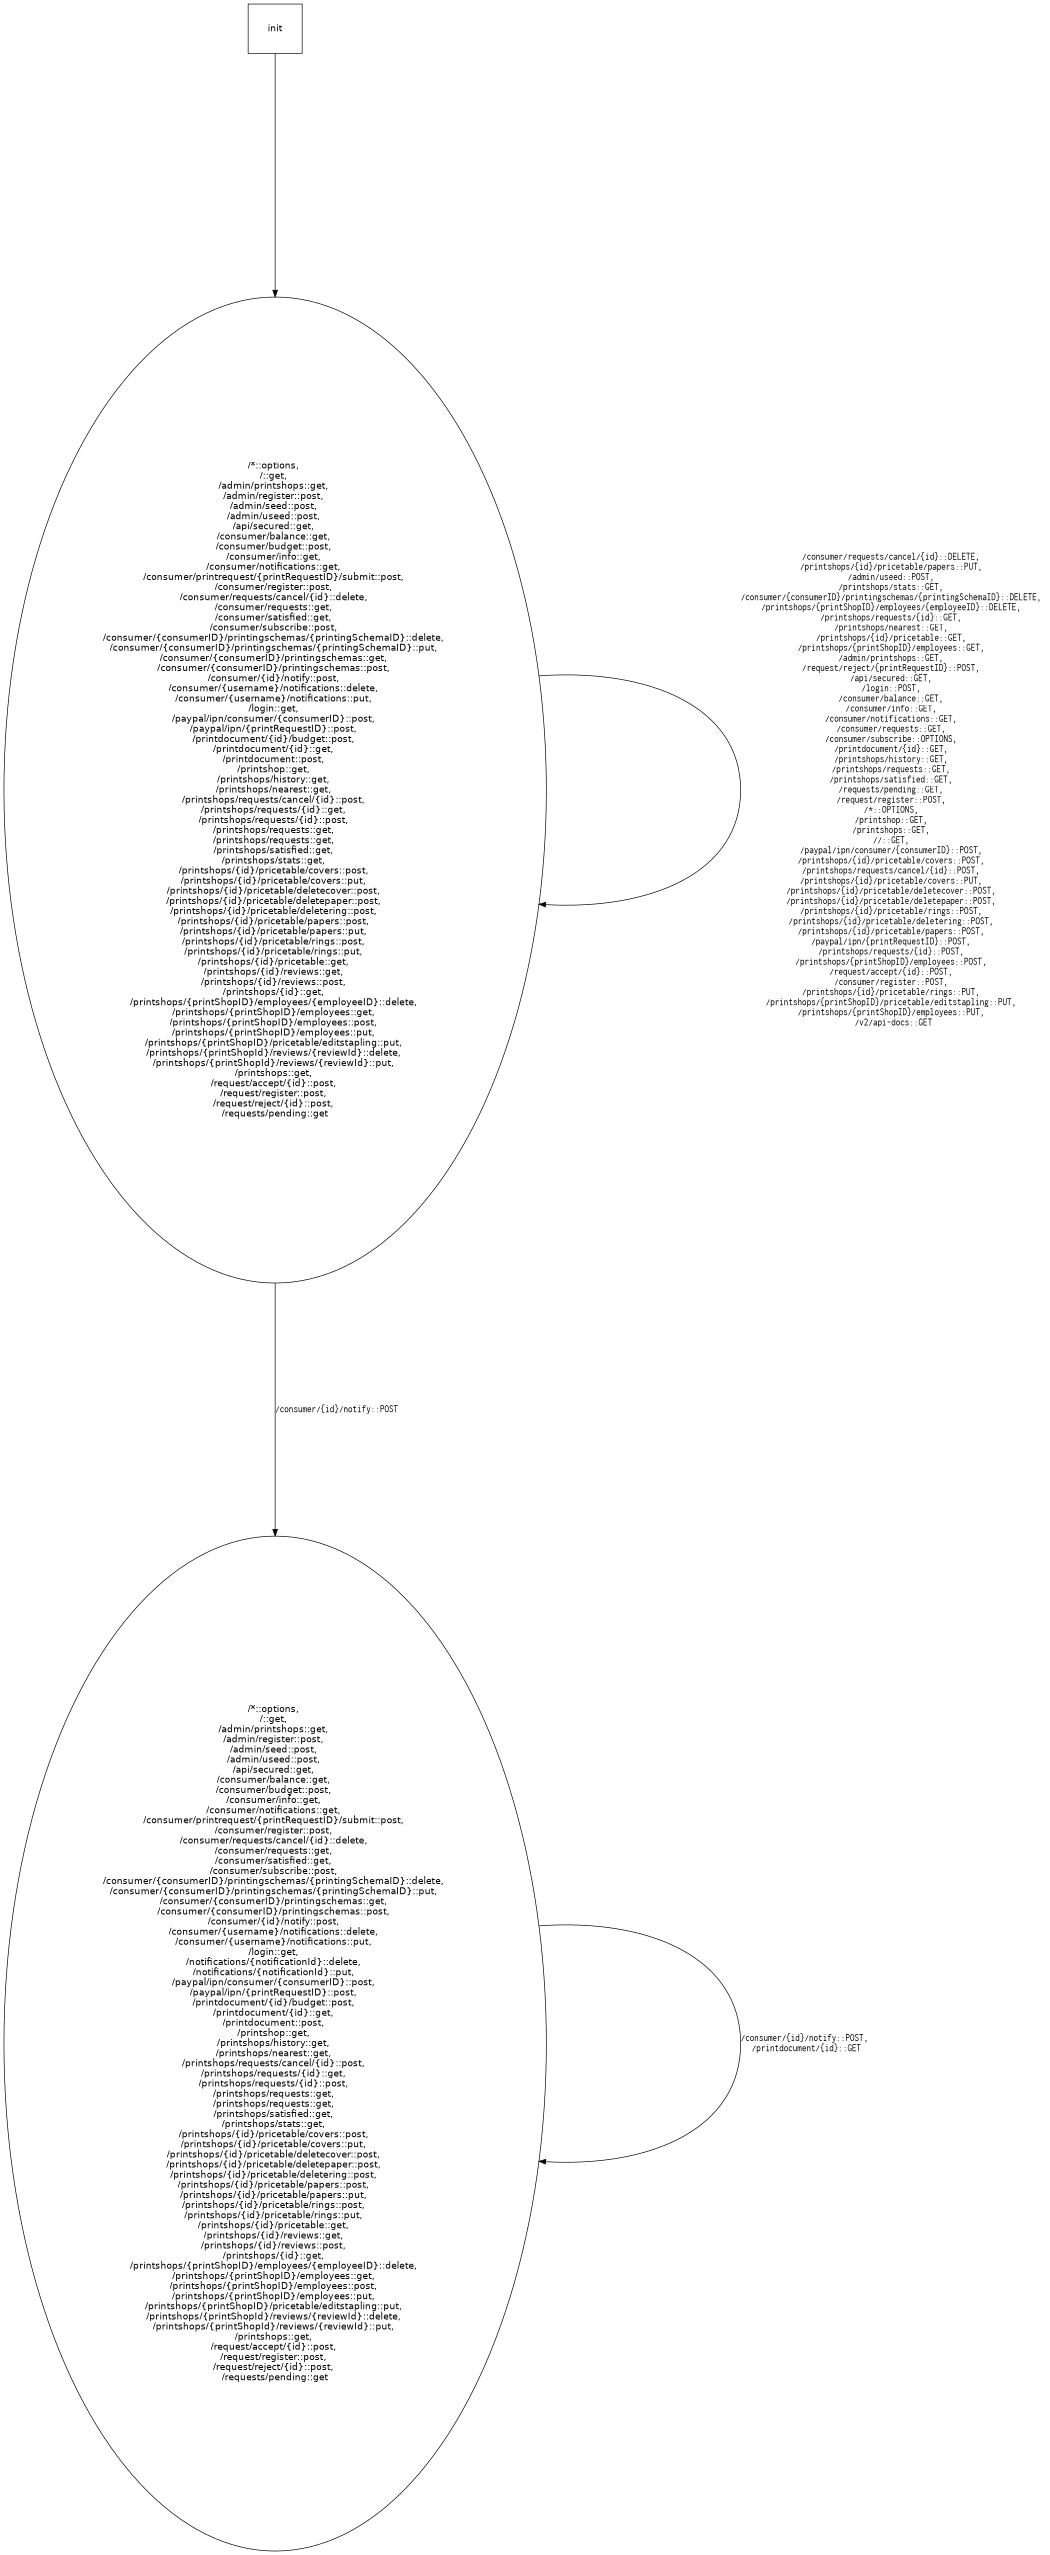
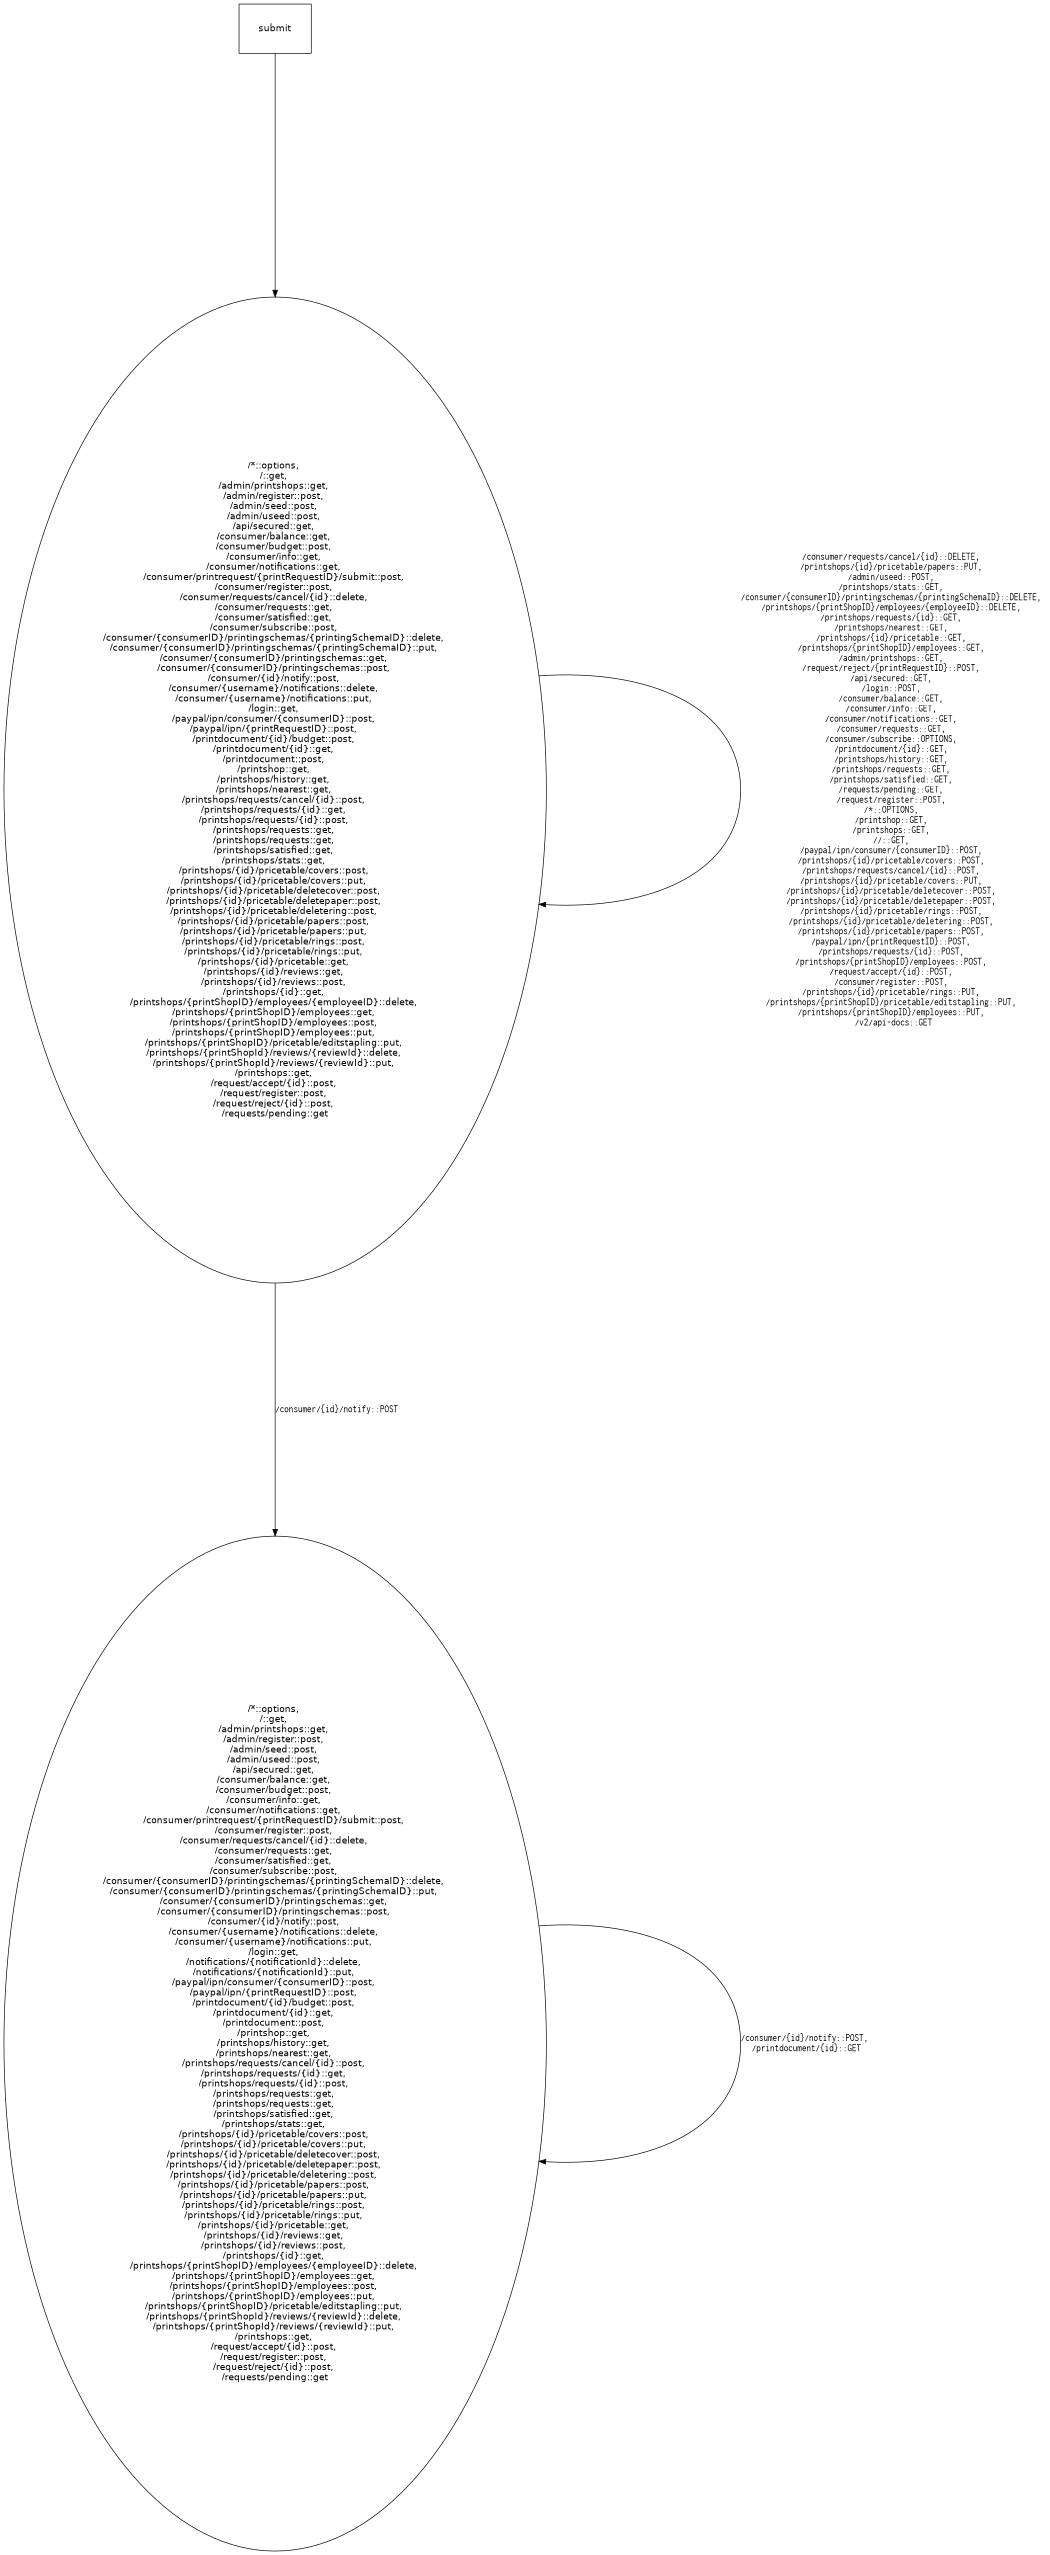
(275, 29) -> (275, 29)
